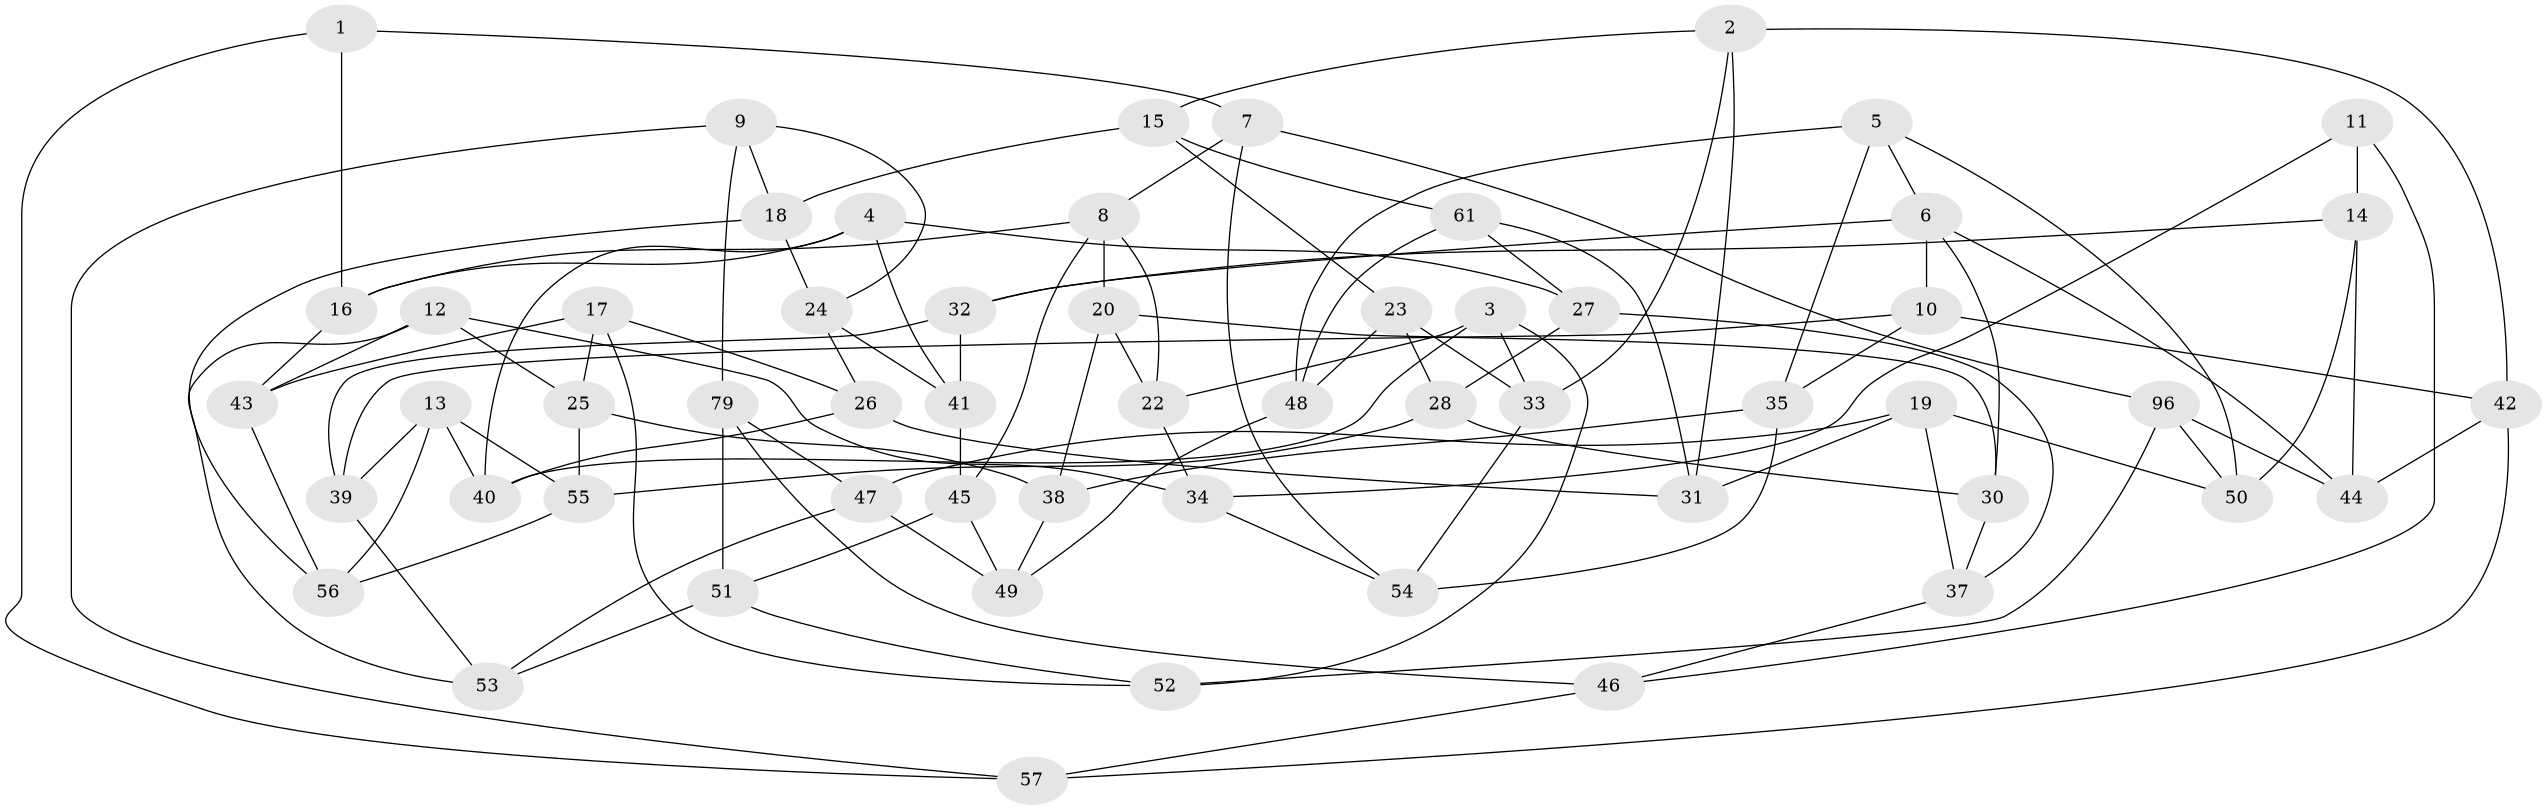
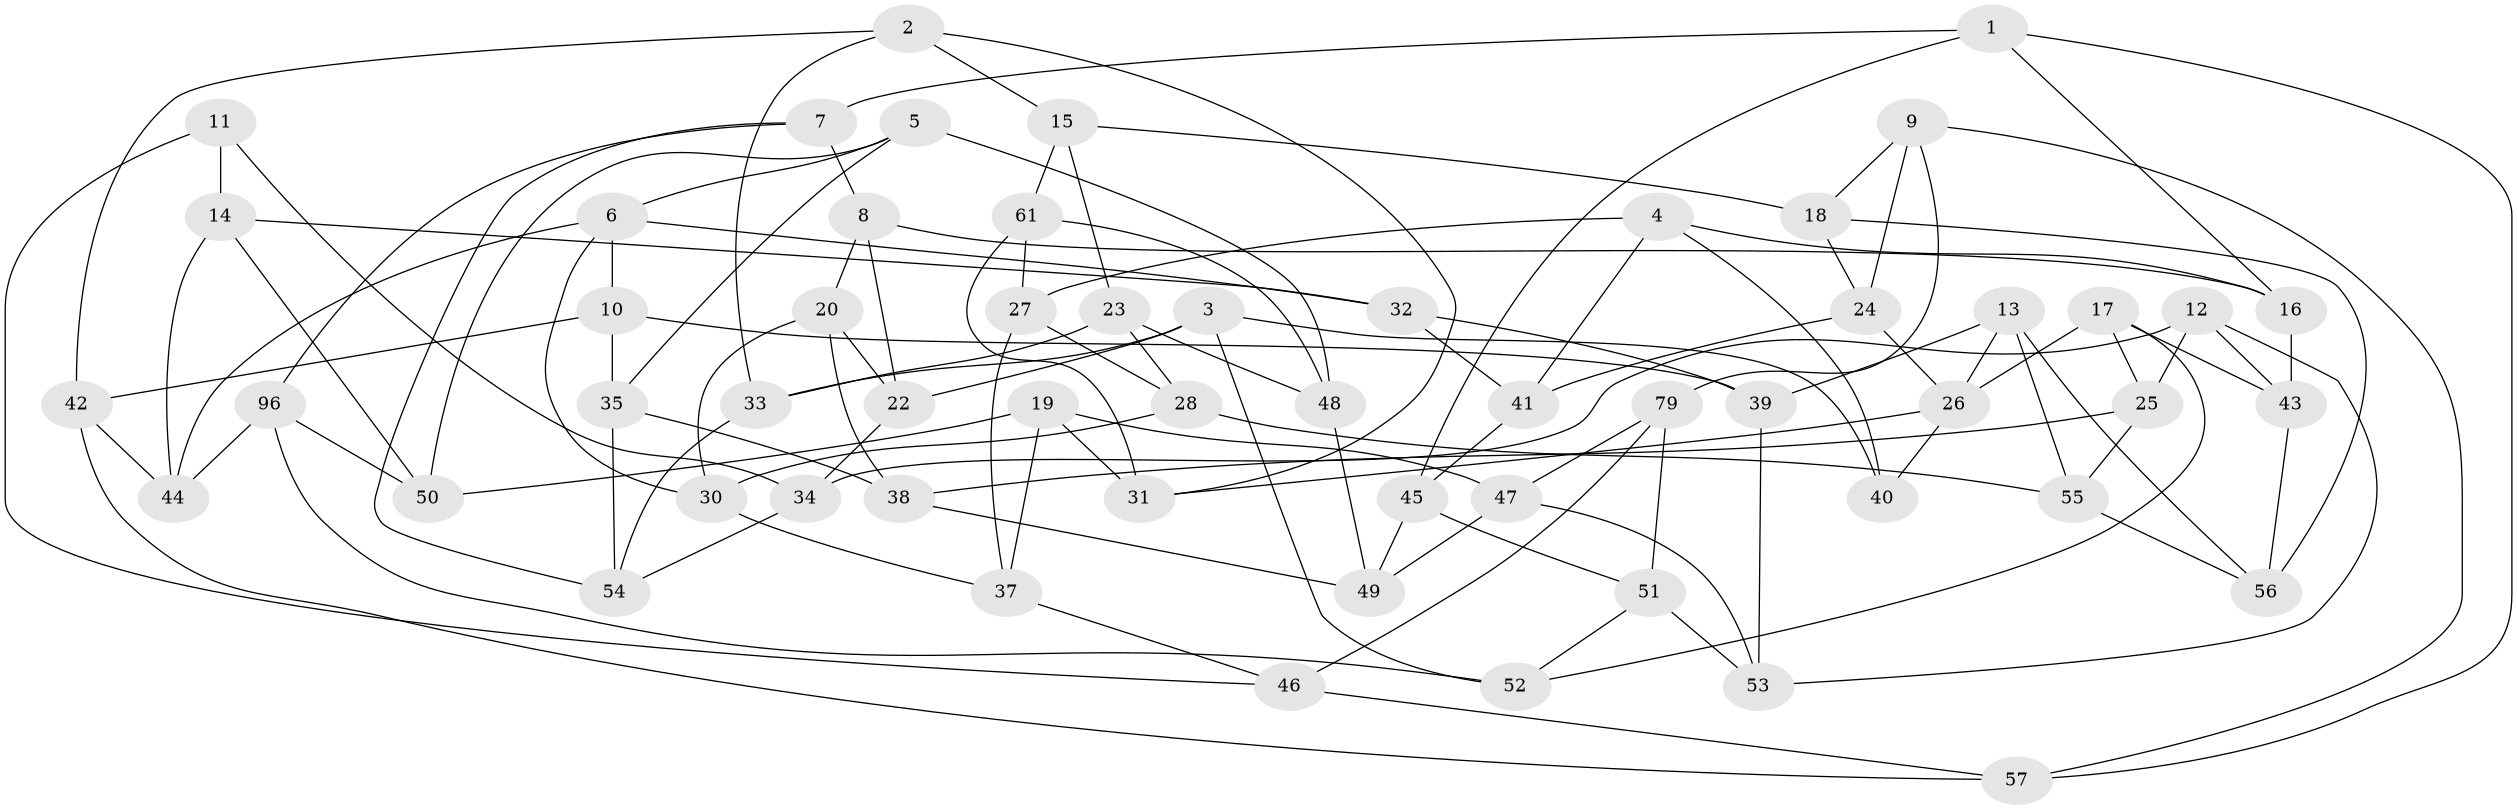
(1032, 358) -> (1642, 171)
(460, 452) -> (1980, 361)
